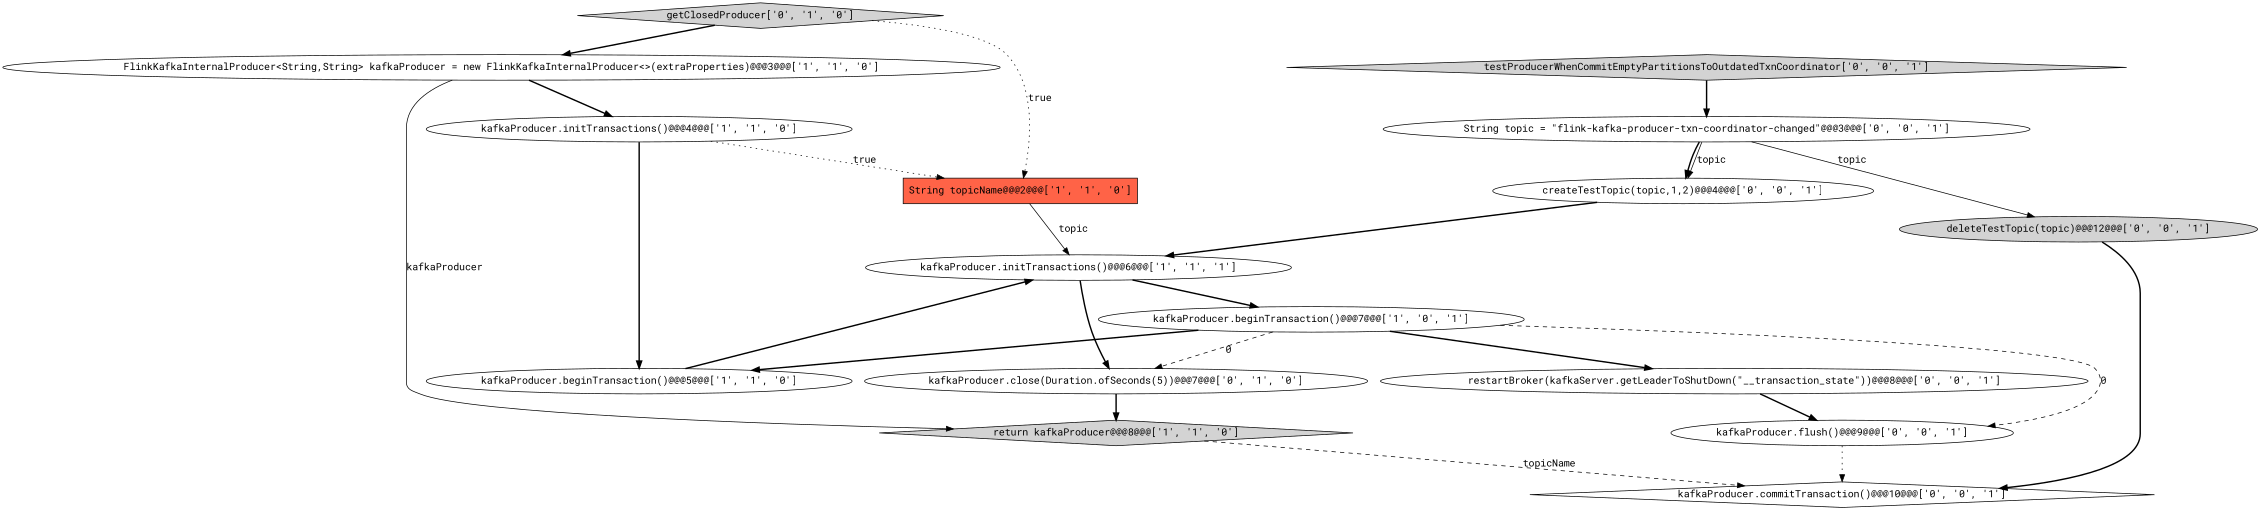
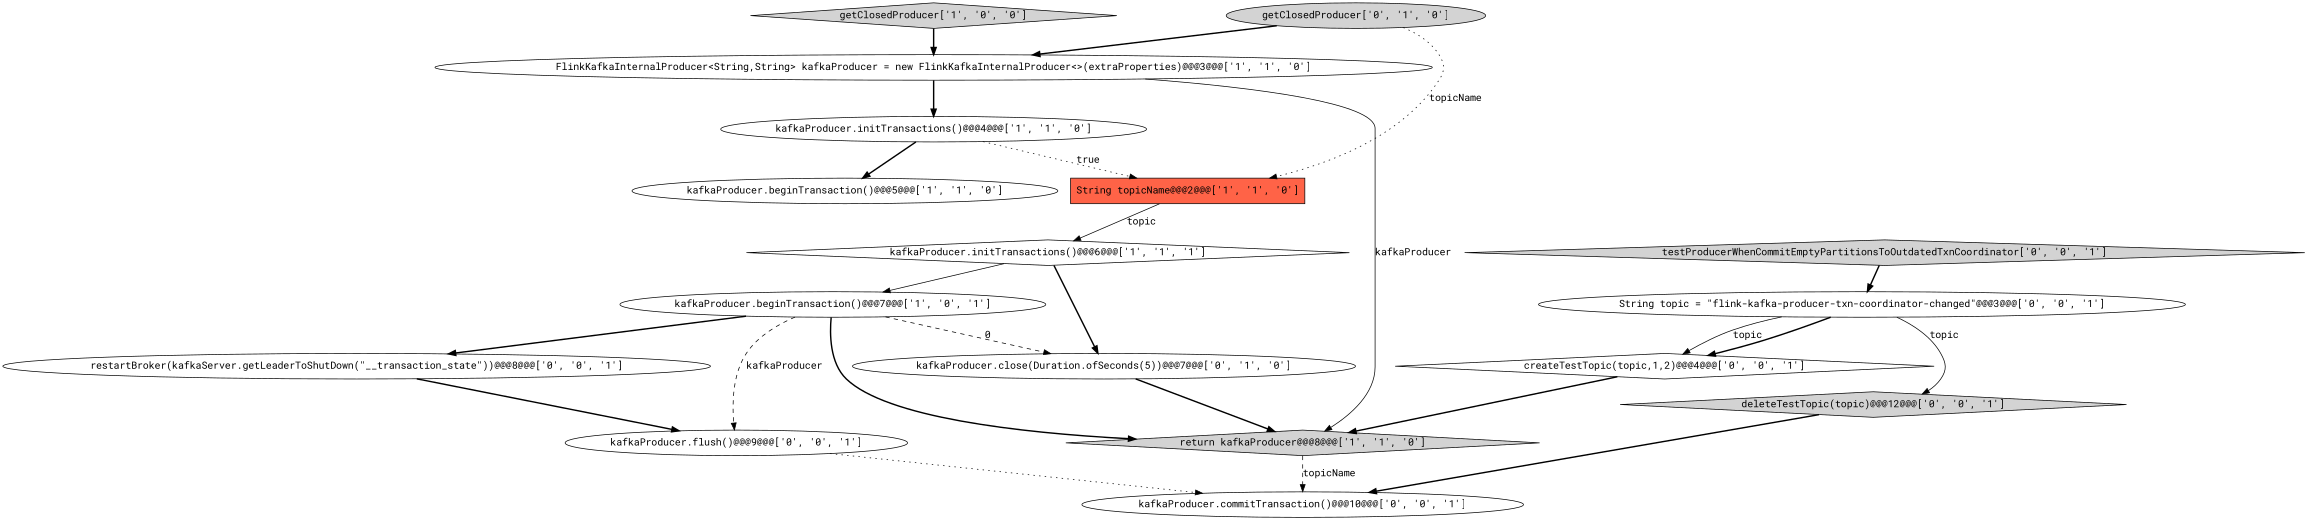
(761, 16) -> (1356, 16)
none -> (934, 16)
(1040, 98) -> (1456, 98)
(1683, 191) -> (1665, 366)
(1385, 229) -> (1487, 404)
(2078, 229) -> (1873, 405)
(1078, 268) -> (1048, 253)
(1191, 293) -> (947, 277)
(855, 325) -> none
(979, 350) -> (951, 419)
(2104, 381) -> (785, 366)
(1842, 495) -> (1303, 505)
